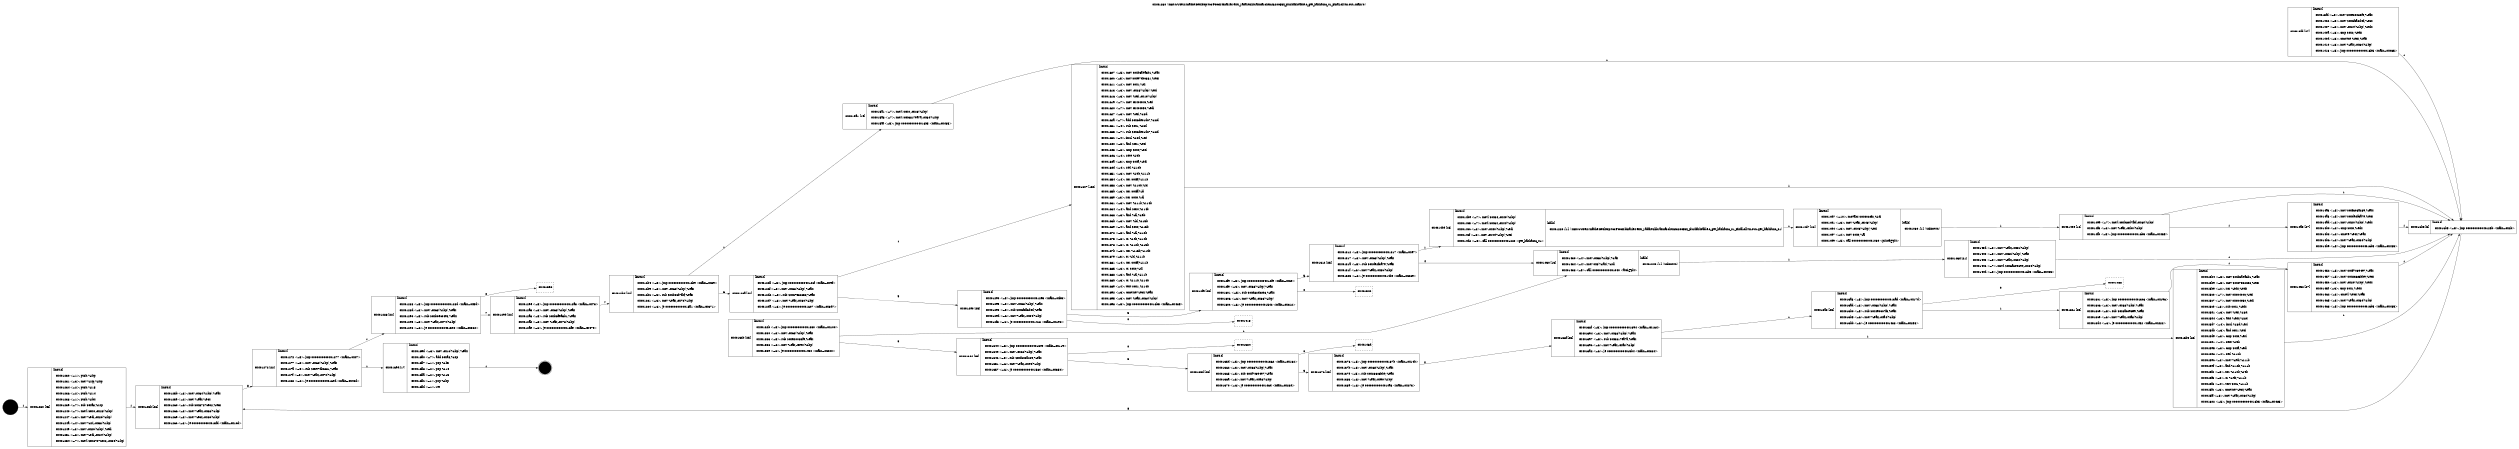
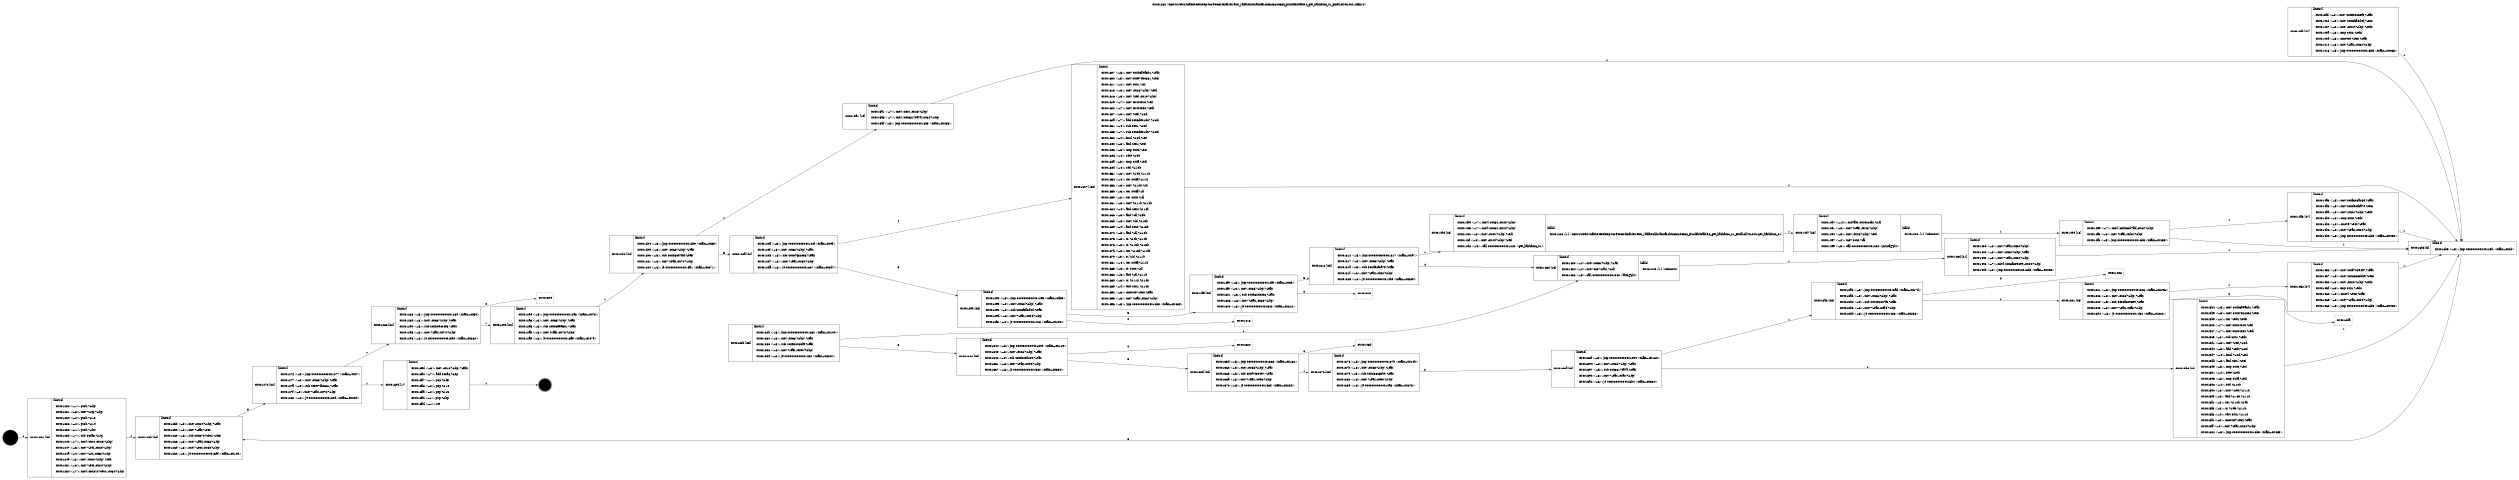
none -> (2343, 321)
(1304, 371) -> (1304, 371)
